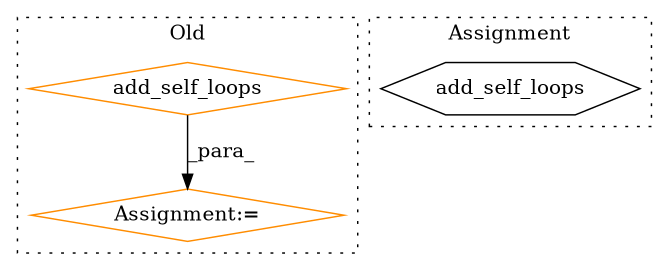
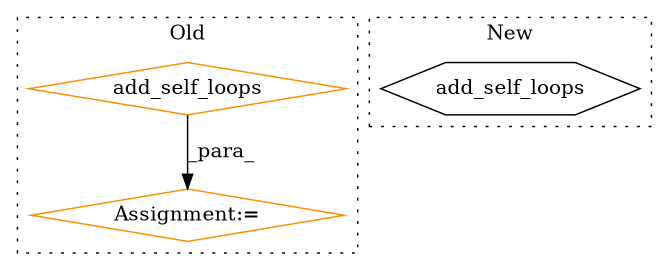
(510, 34) -> (510, 34)
